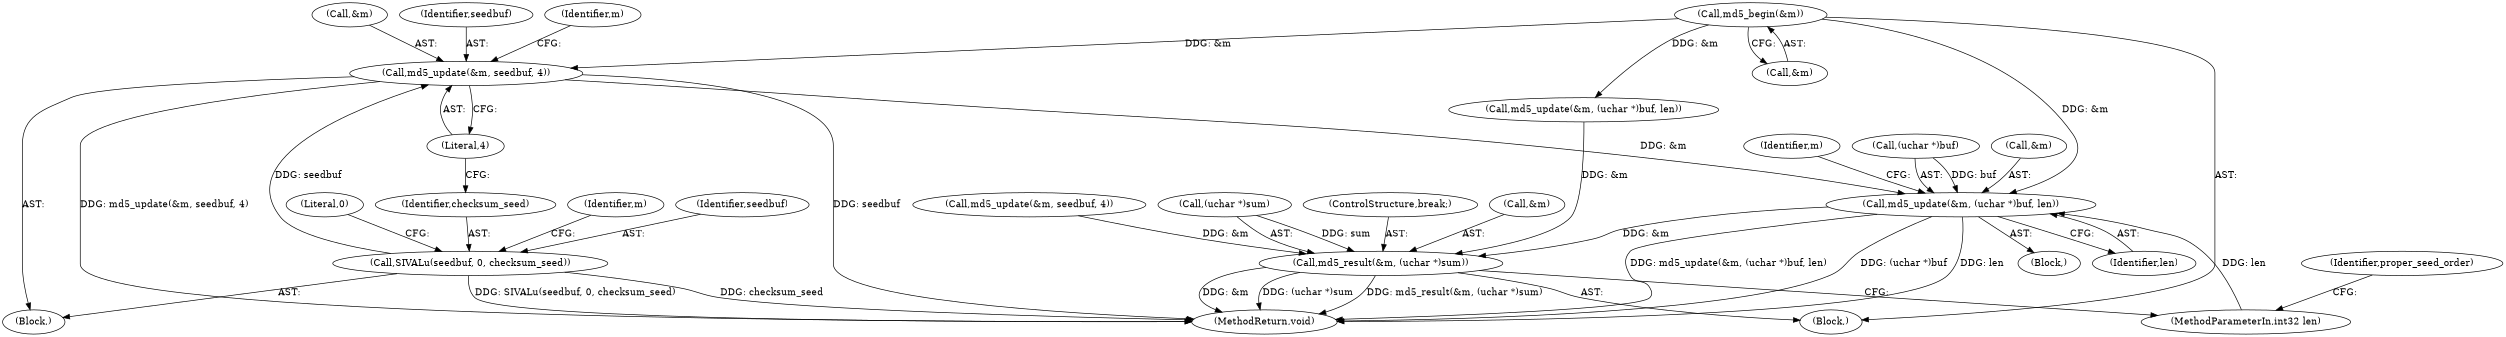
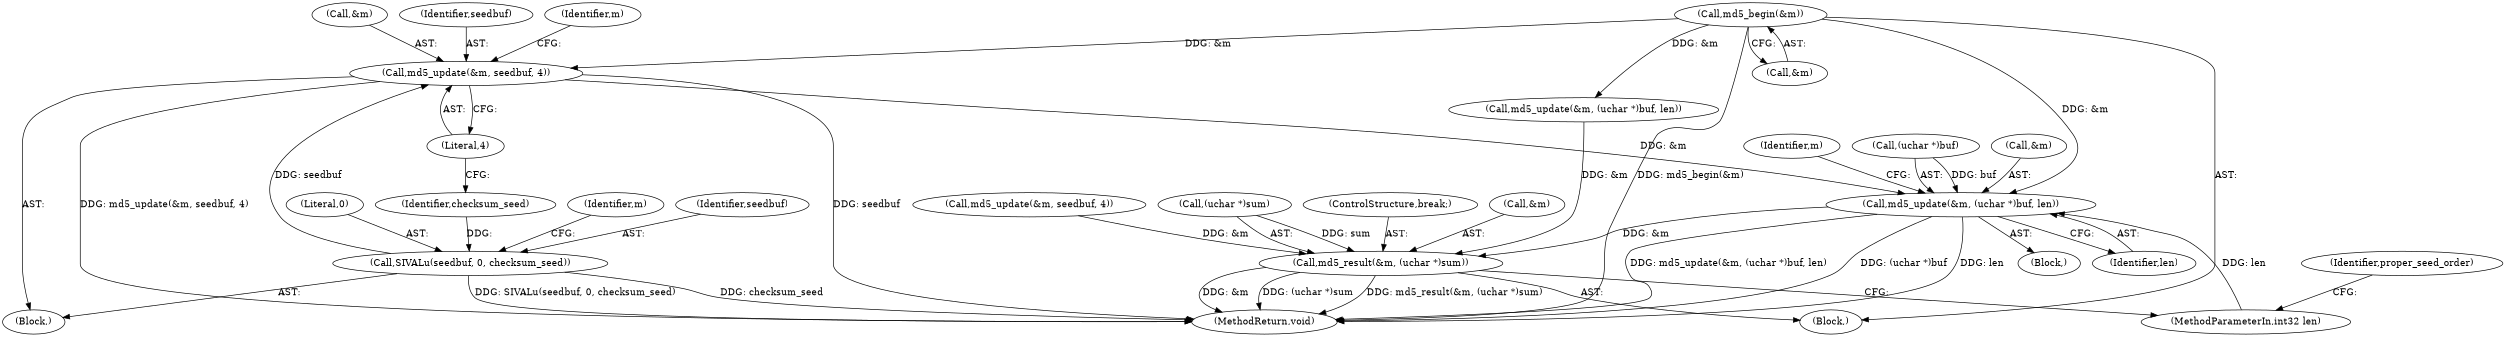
(419, 234) -> (419, 234)
(481, 234) -> (481, 234)
none -> (1605, 254)
